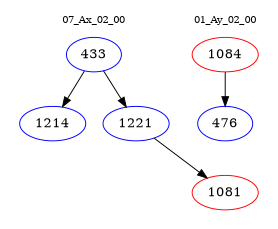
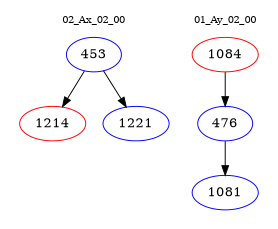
(94, 21) -> (94, 21)
(94, 55) -> (94, 55)
(53, 124) -> (53, 124)
(177, 155) -> (225, 153)
(225, 193) -> (225, 193)
